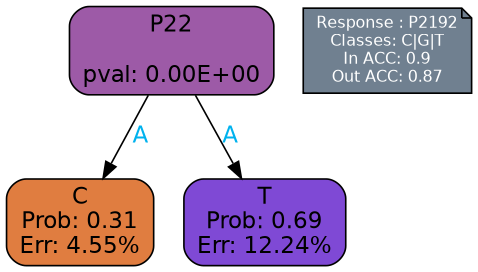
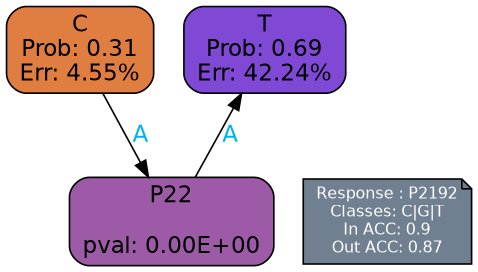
(130, 129) -> (122, 128)
(265, 222) -> (265, 50)
